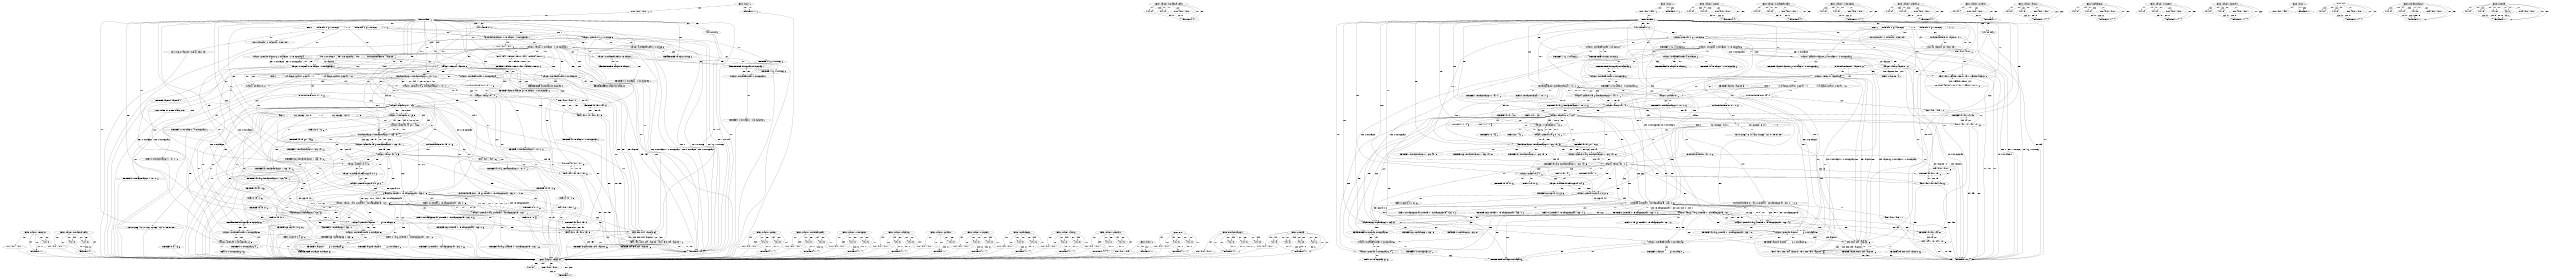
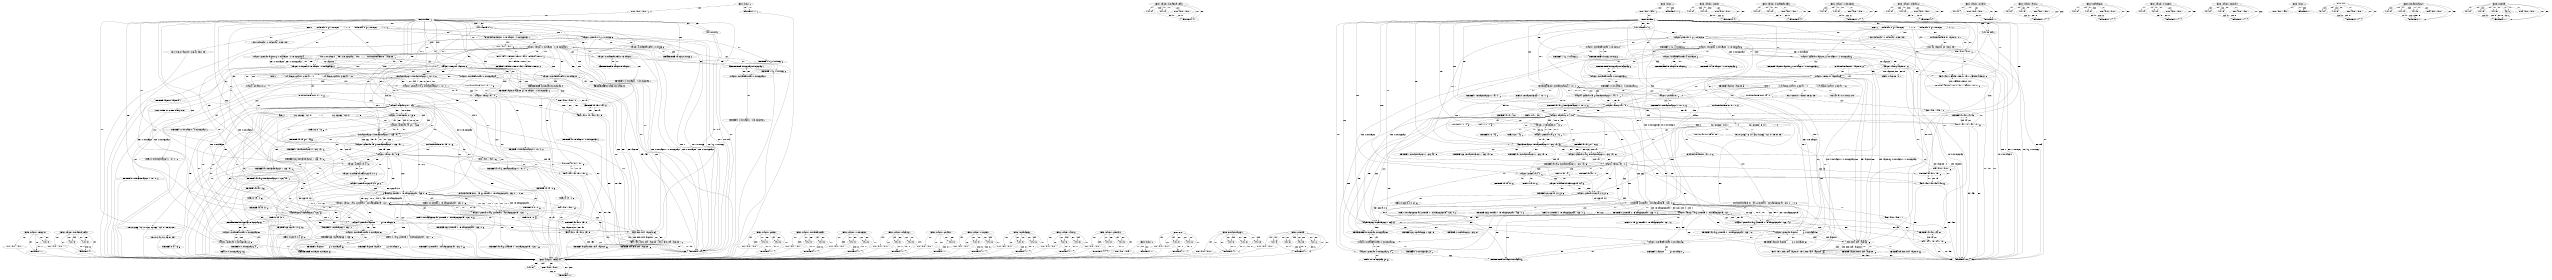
(1902, 72) -> (1902, 72)
none -> (1801, 96)
none -> (1842, 96)
none -> (1706, 135)
none -> (163, 237)
